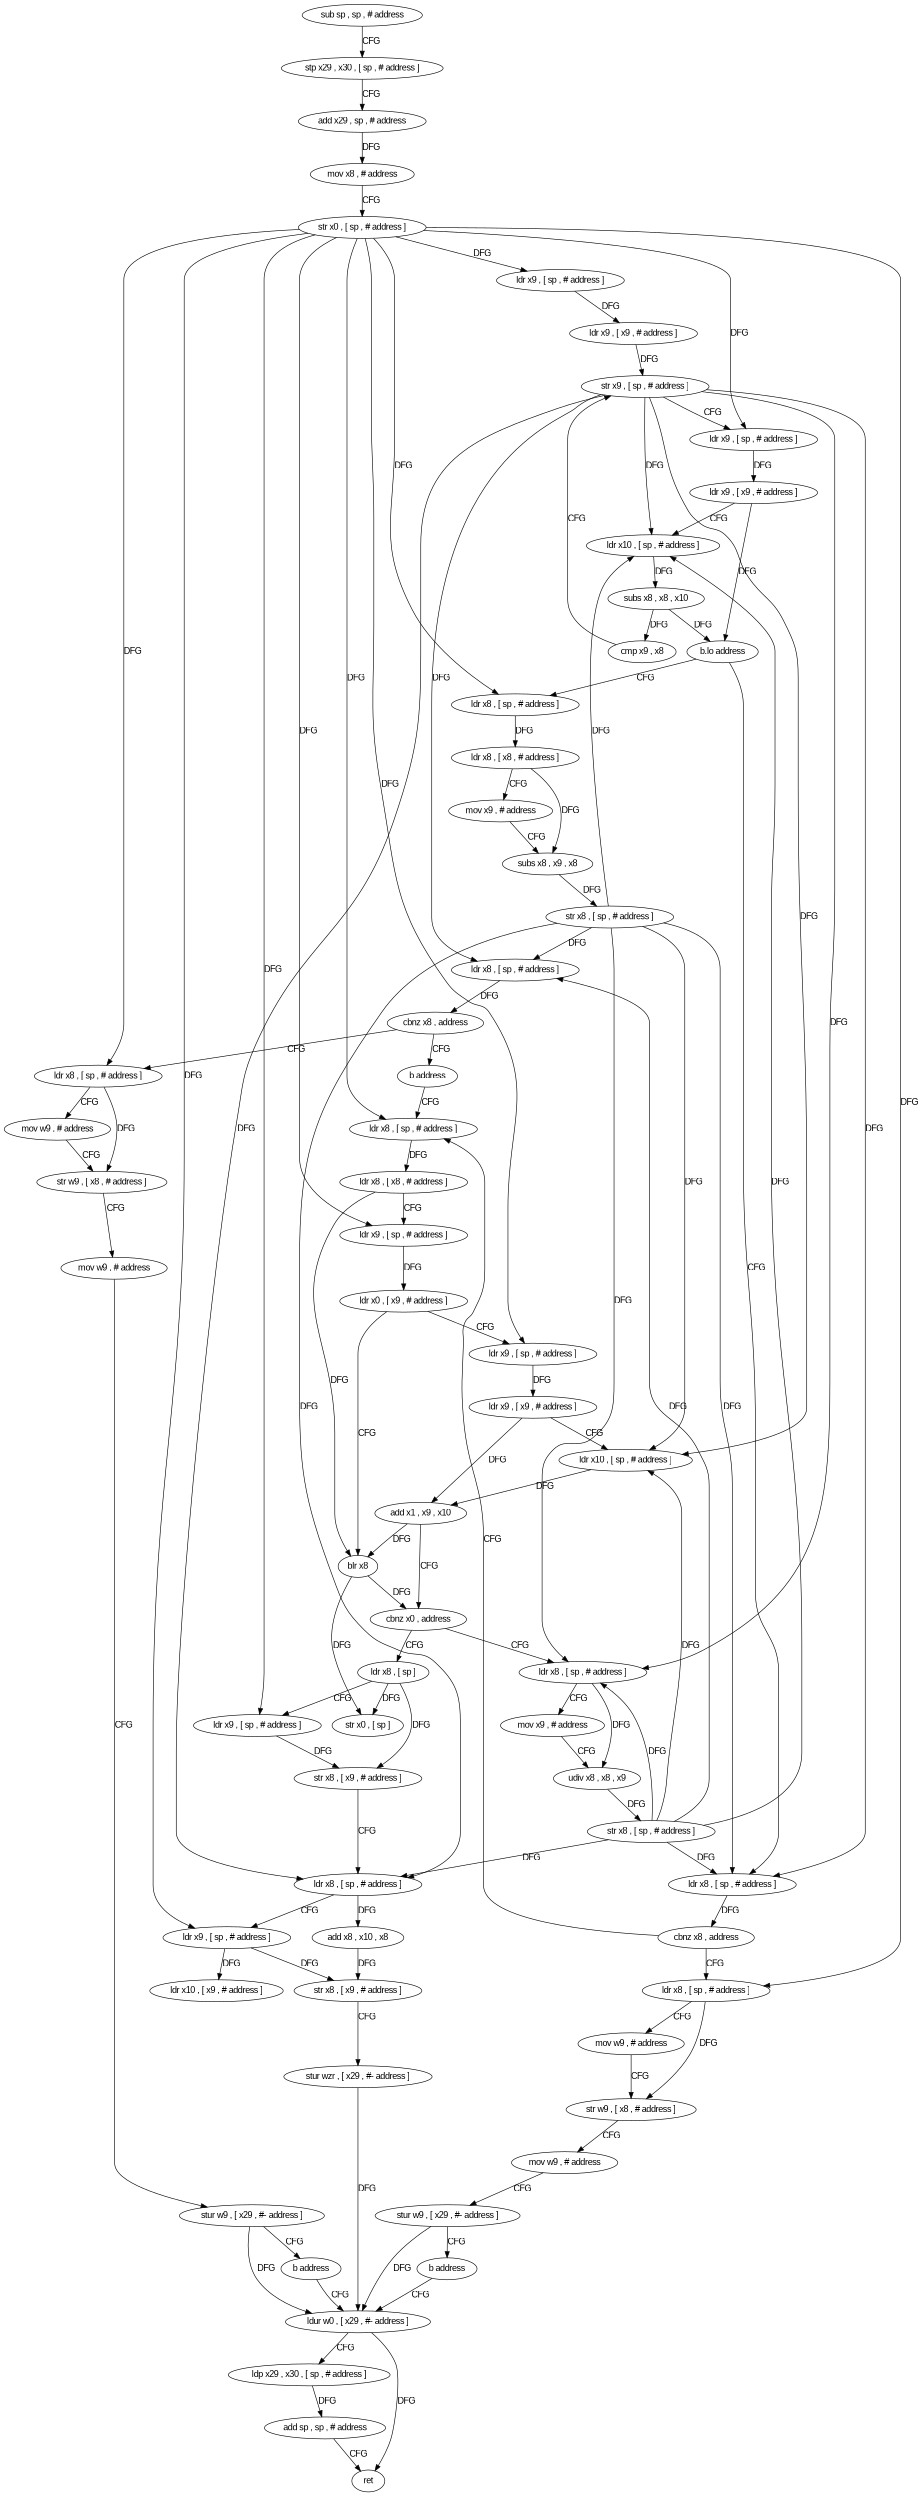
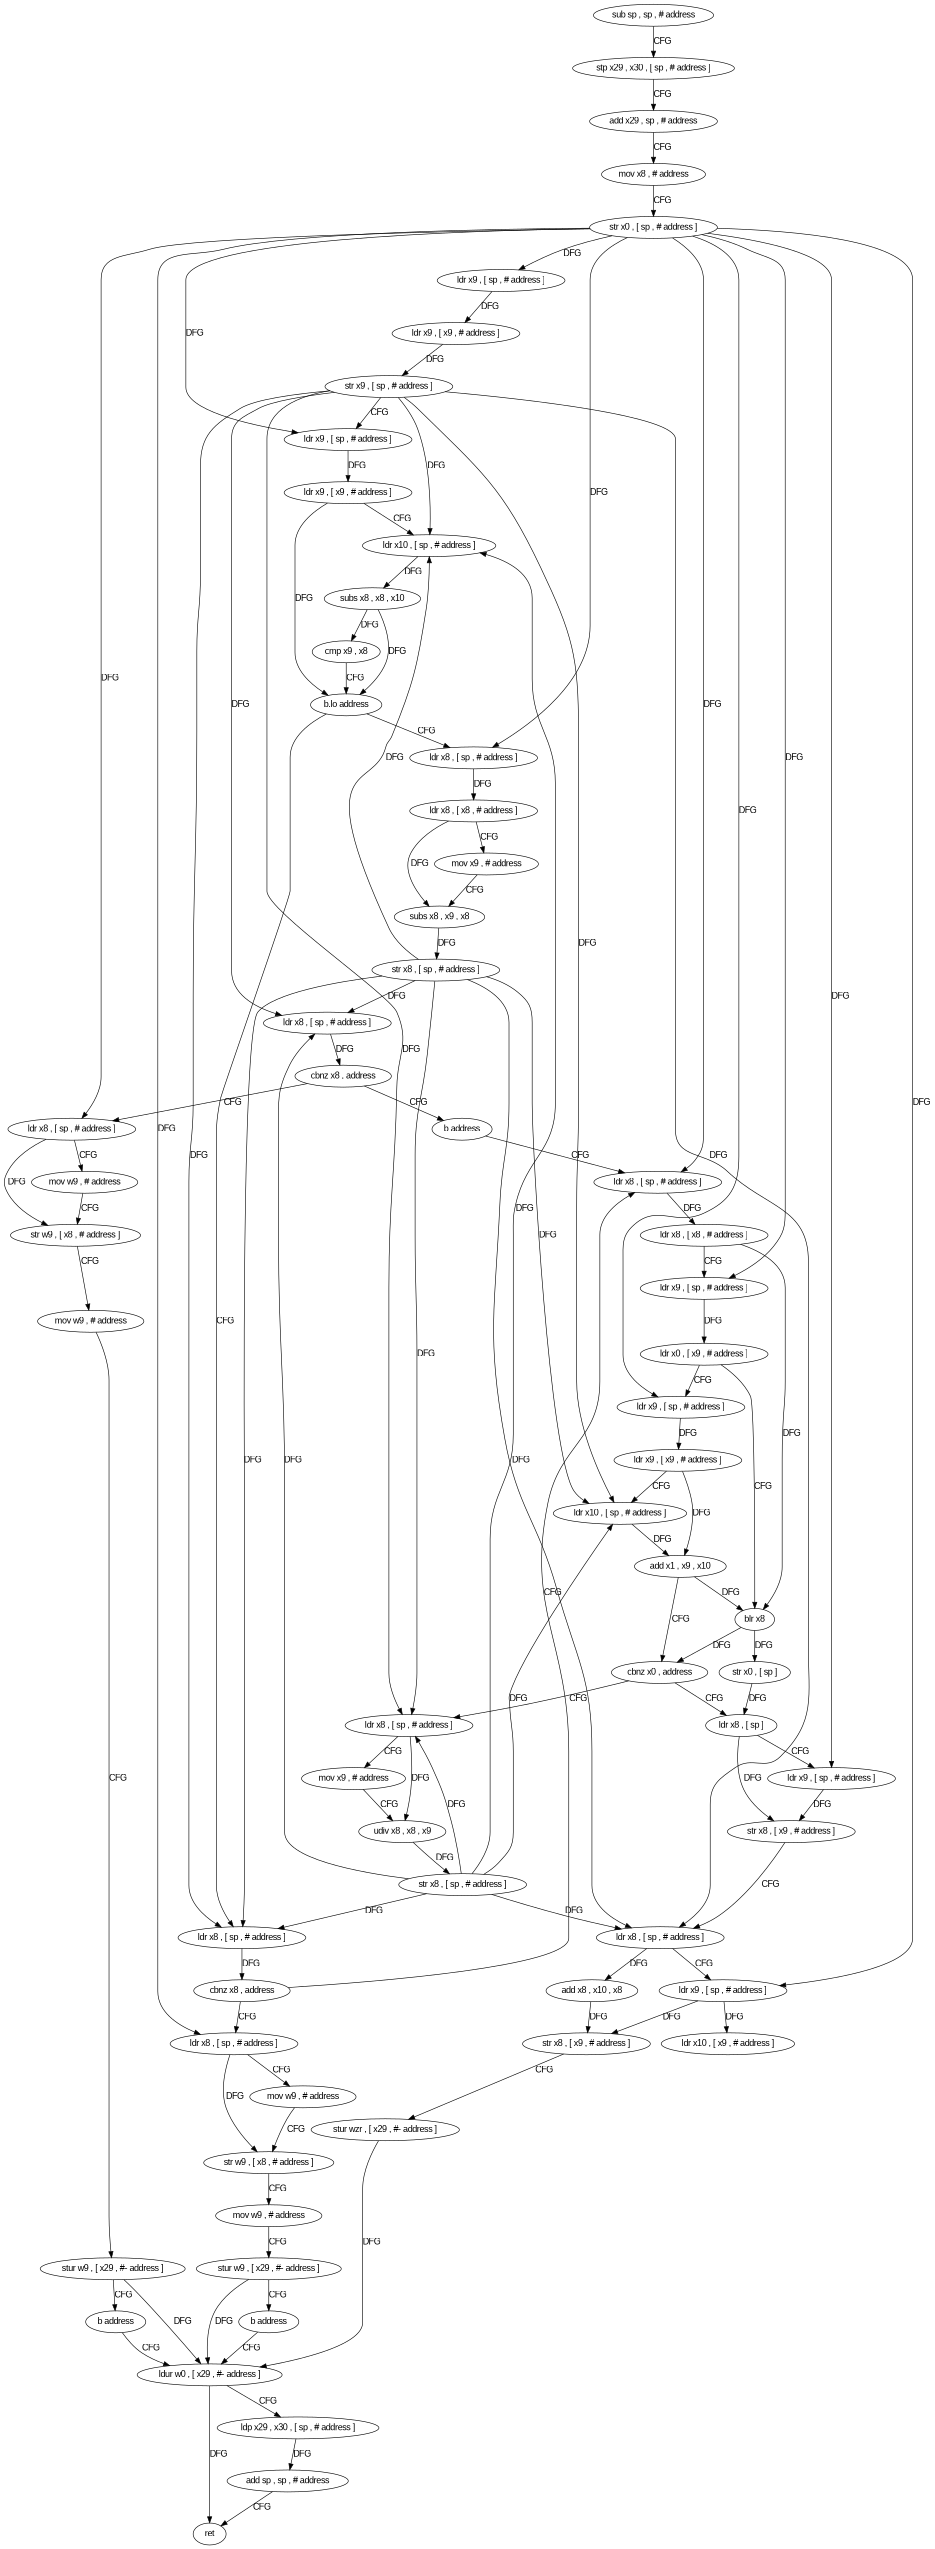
(371, 148) -> (663, 148)
(568, 525) -> (346, 675)
(382, 1696) -> (749, 1696)
